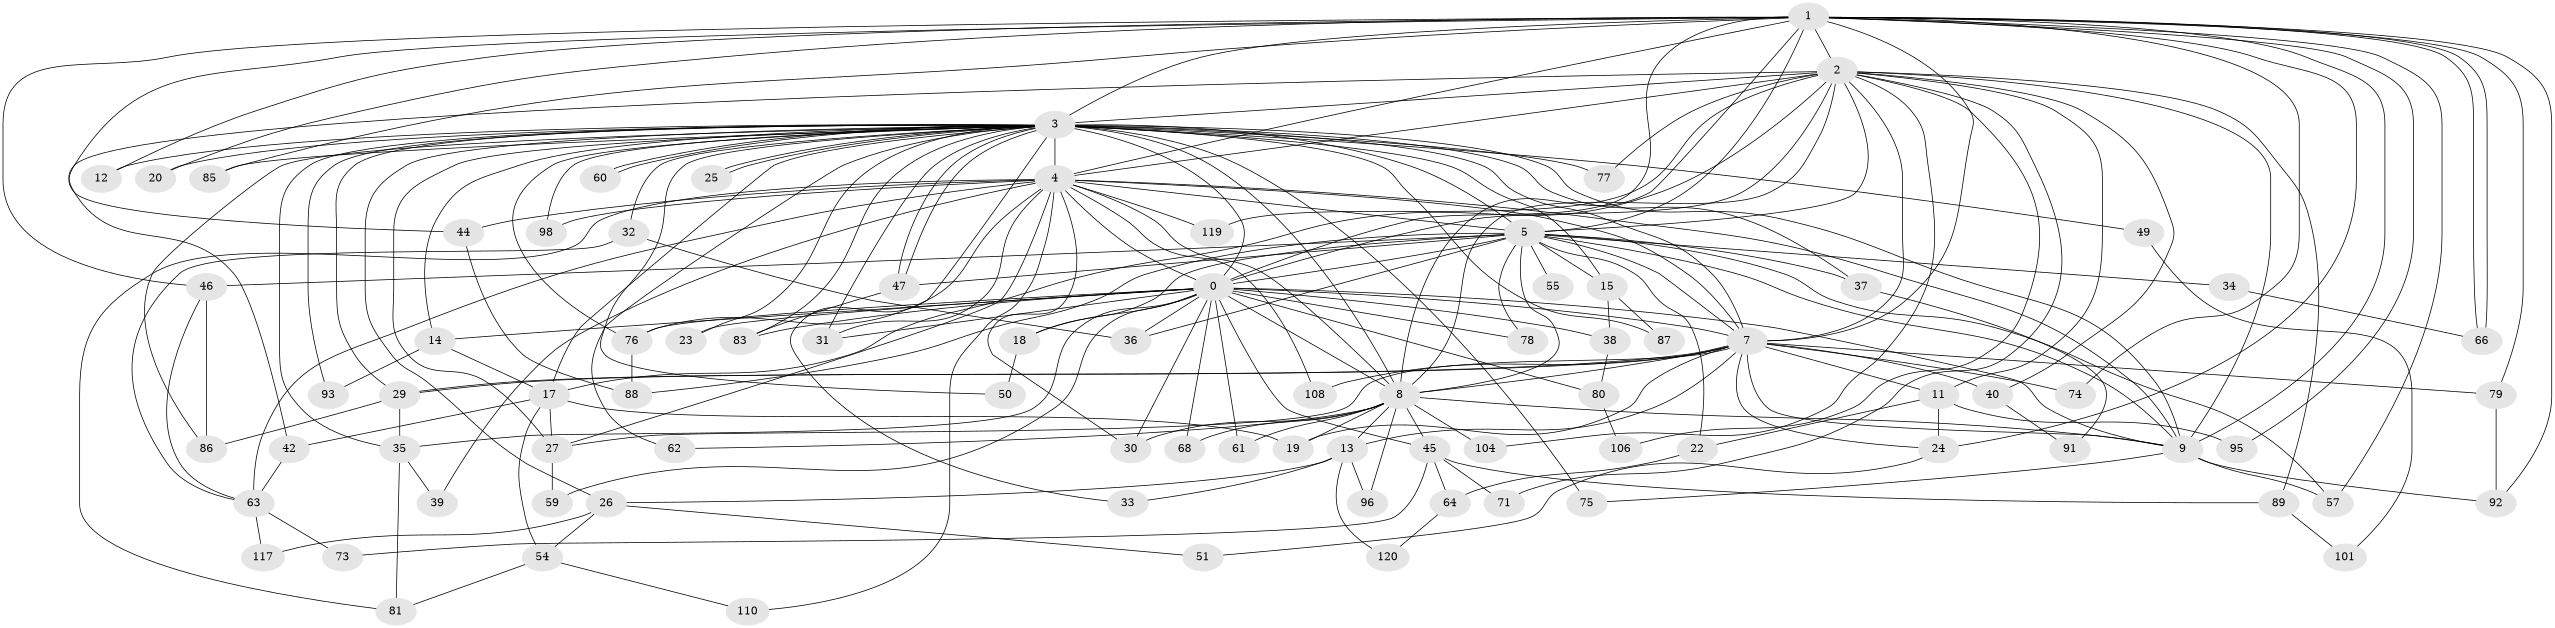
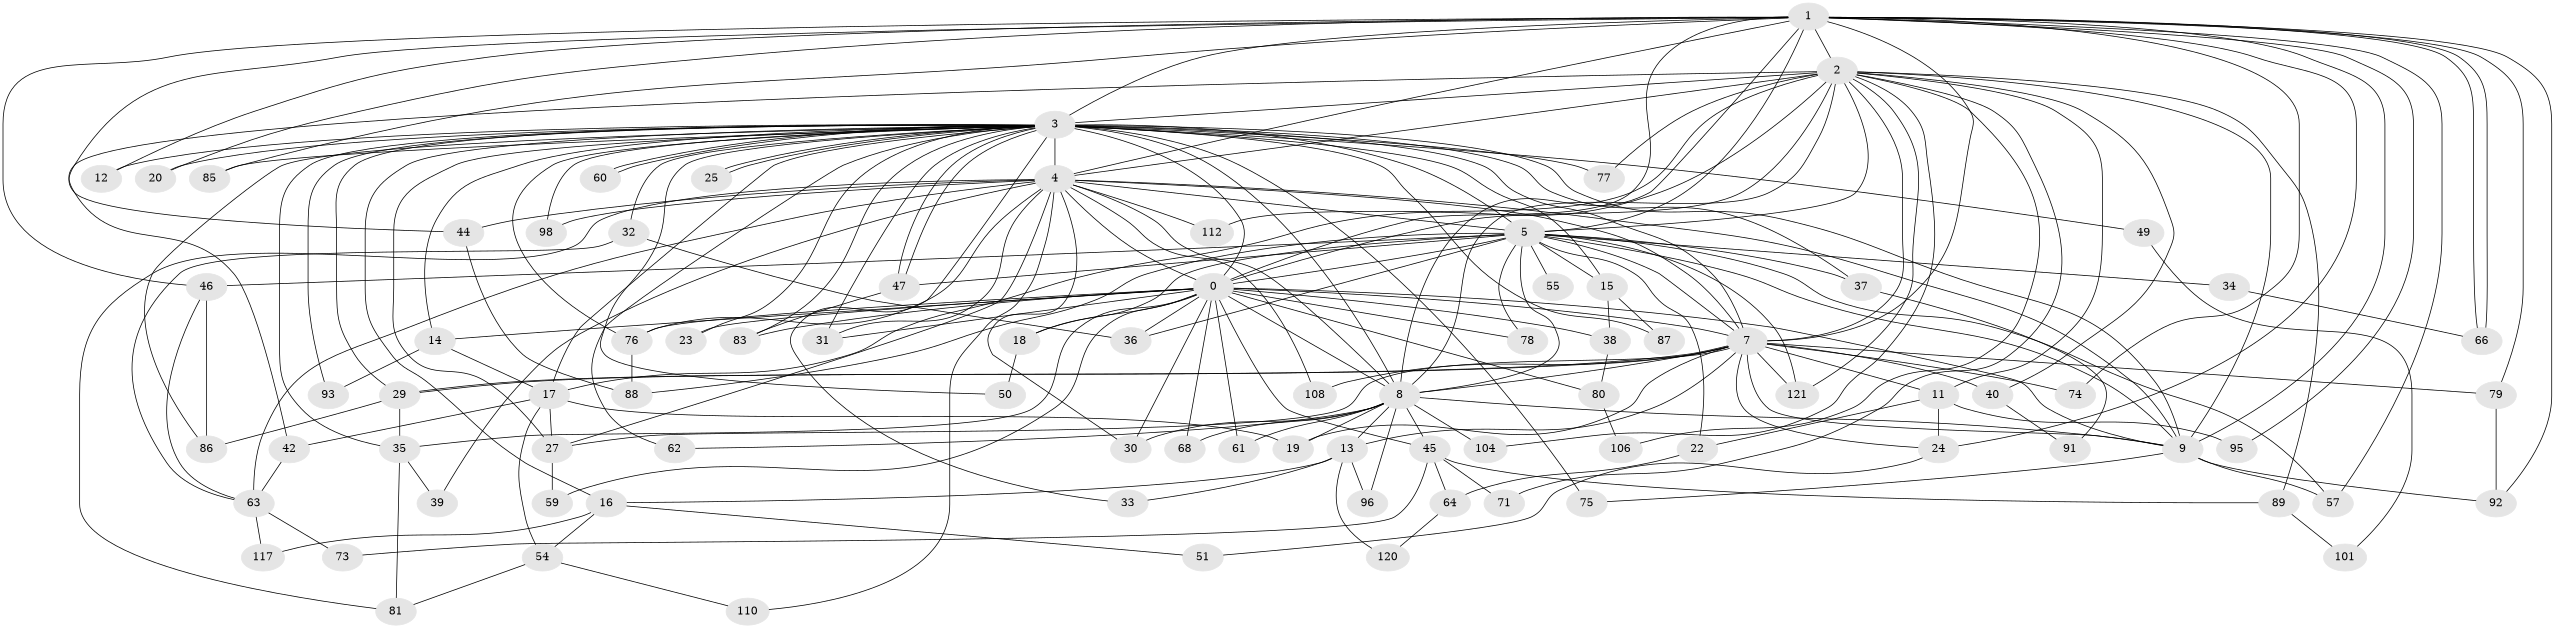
(1212, 233) -> (1212, 233)
none -> (1797, 395)
(606, 503) -> (606, 503)
